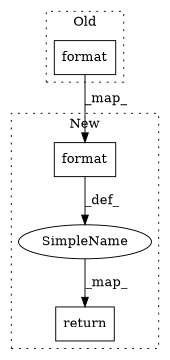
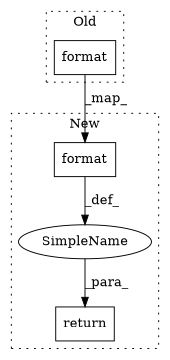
(107, 283) -> (107, 283)
